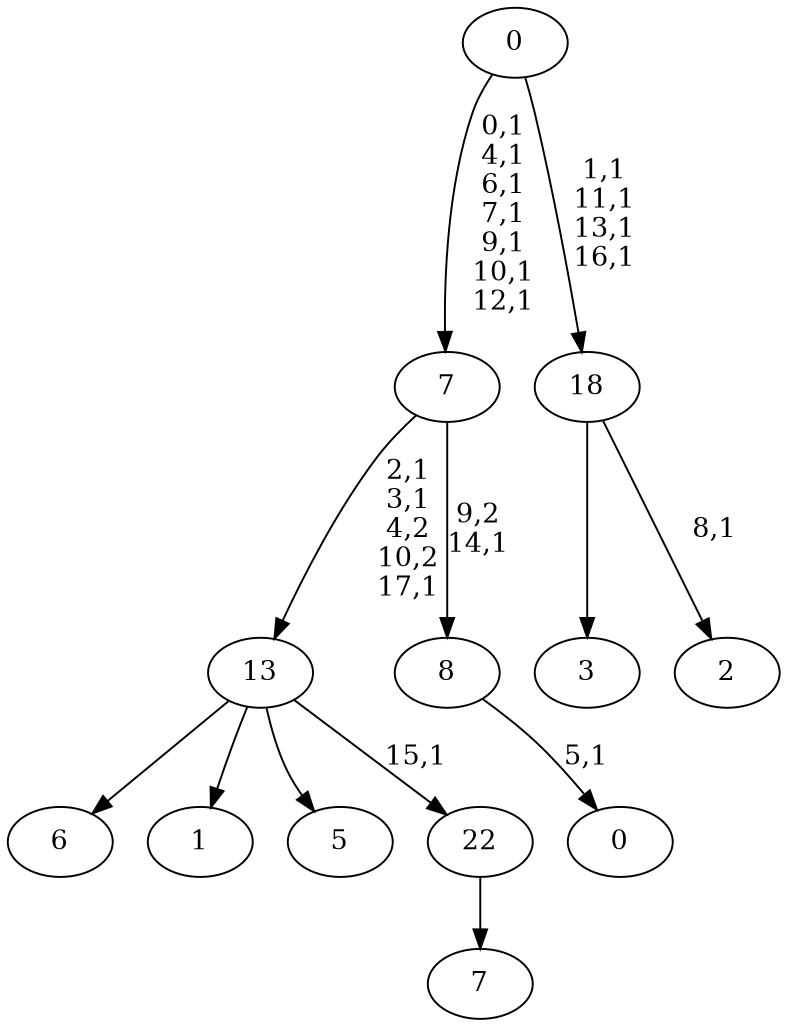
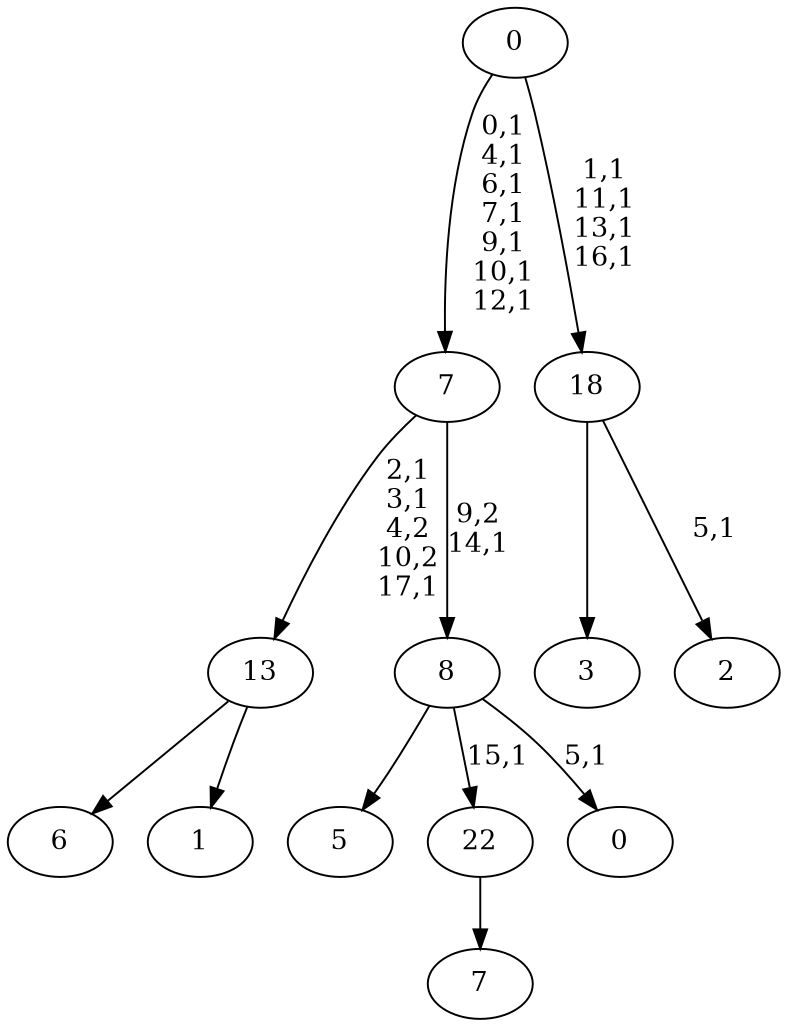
(715, 530) -> (715, 530)
(362, 751) -> (462, 748)
(280, 754) -> (403, 750)
